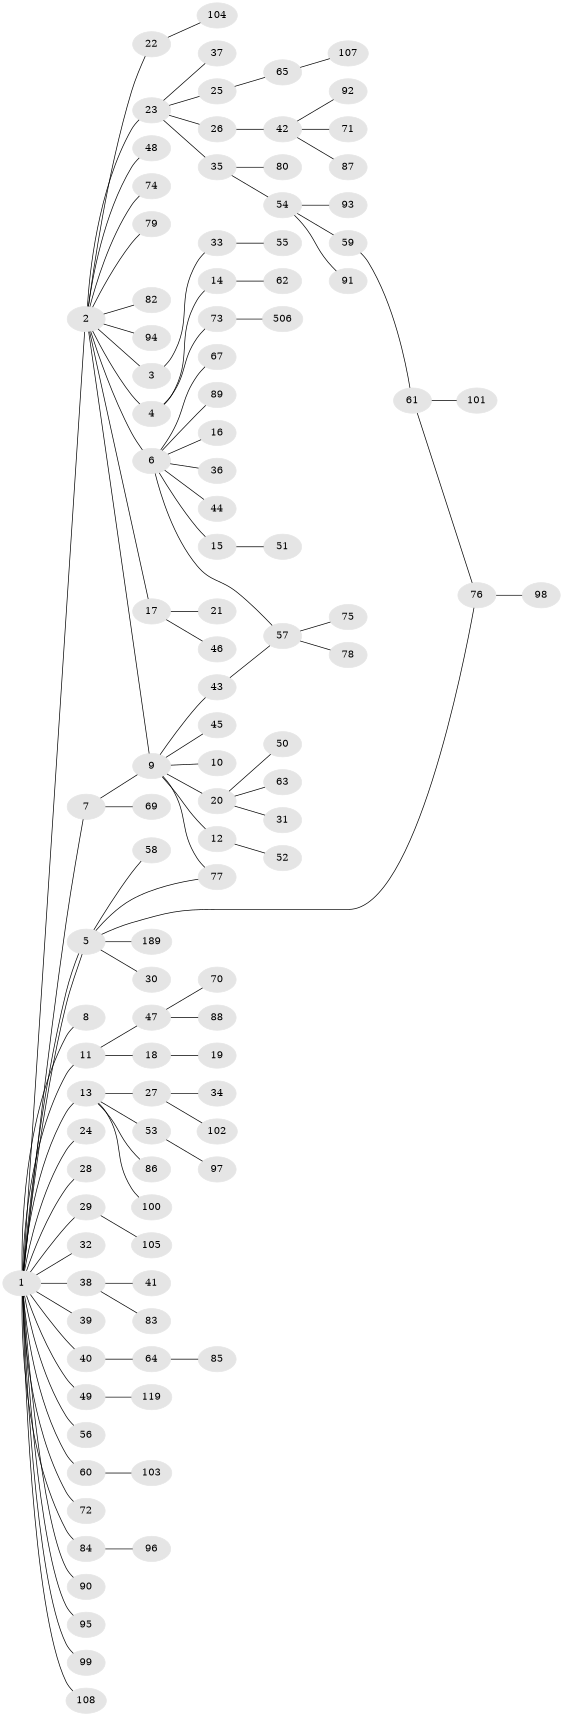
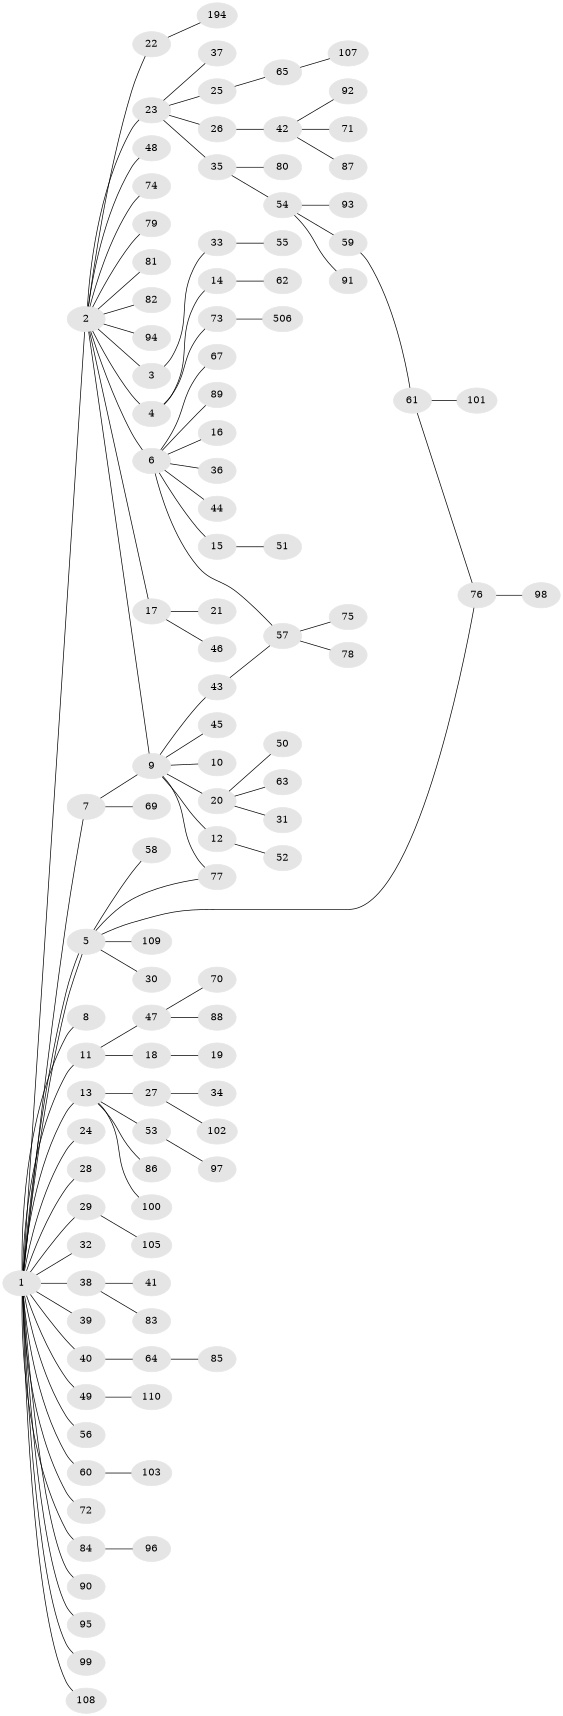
(217, 15) -> (217, 15)
none -> (152, 262)
(152, 942) -> (152, 942)
(152, 1397) -> (152, 1397)
